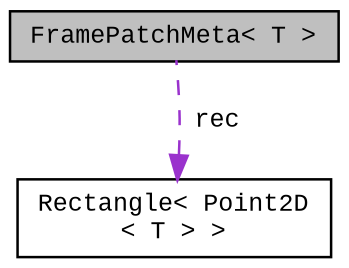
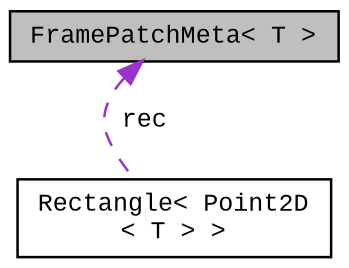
(179, 108) -> (106, 131)
